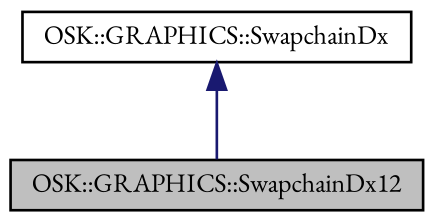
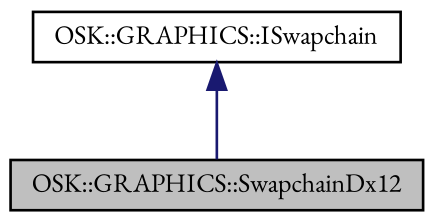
(217, 37) -> (217, 37)
